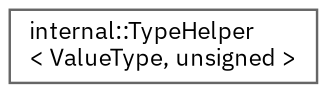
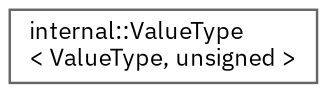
(163, 46) -> (163, 46)
